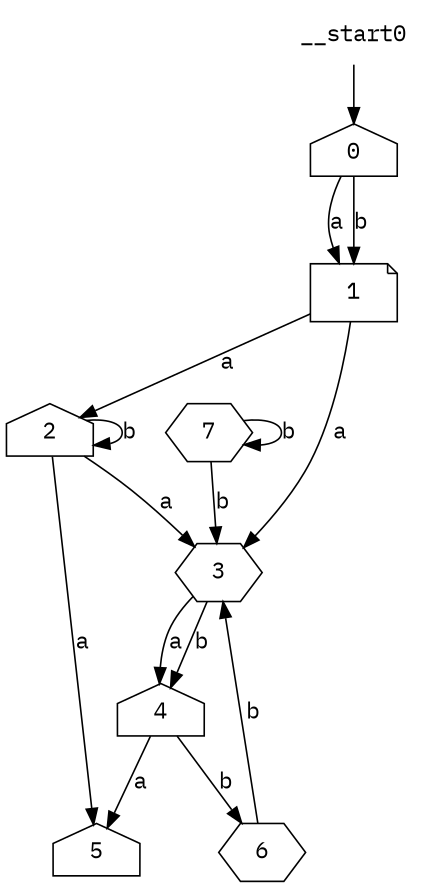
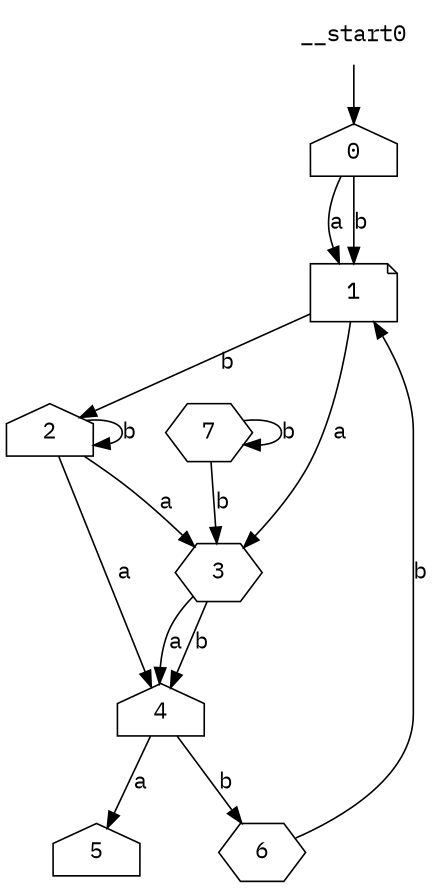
(228, 363) -> (228, 363)
(72, 632) -> (102, 564)
(242, 721) -> (413, 612)
